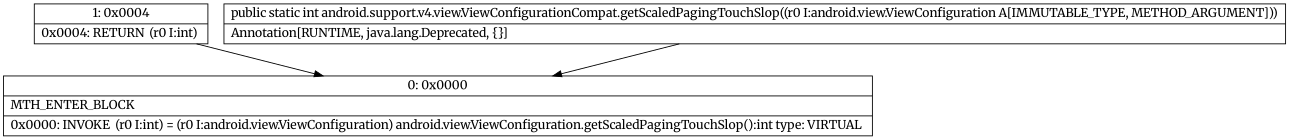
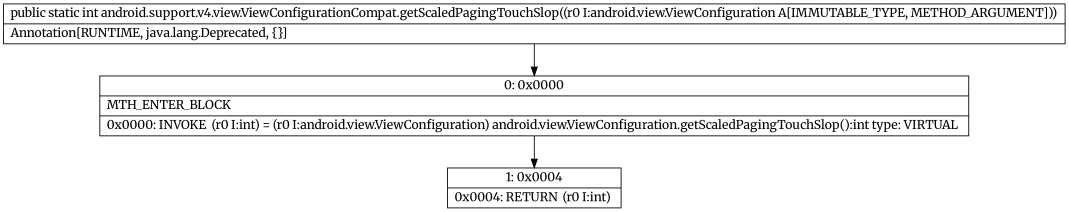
(256, 59) -> (534, 148)
